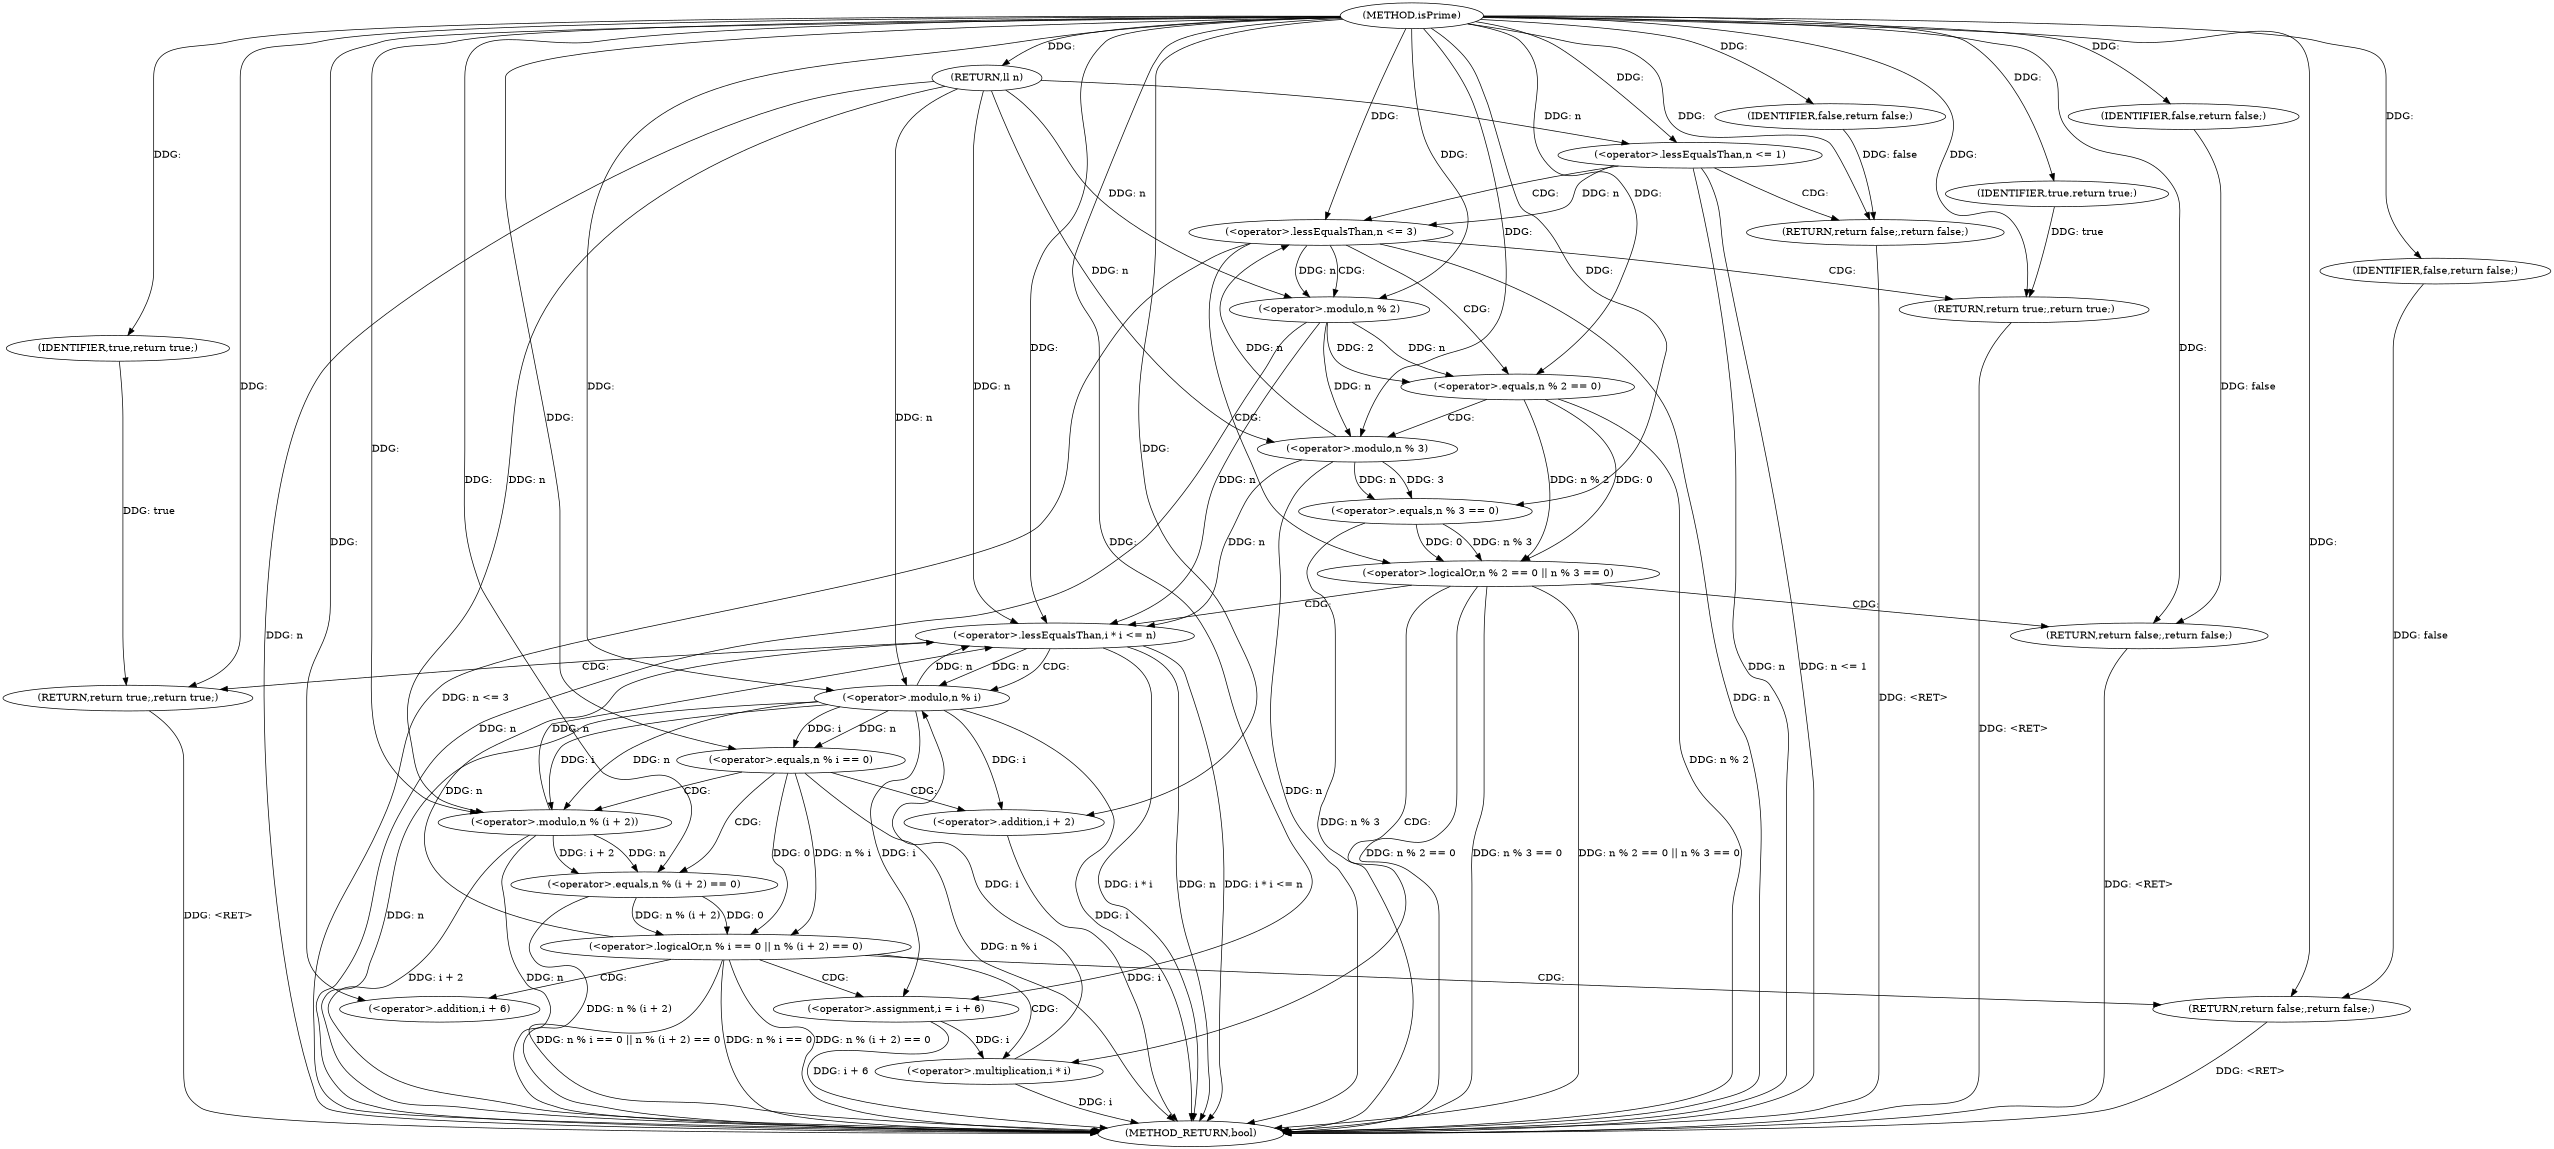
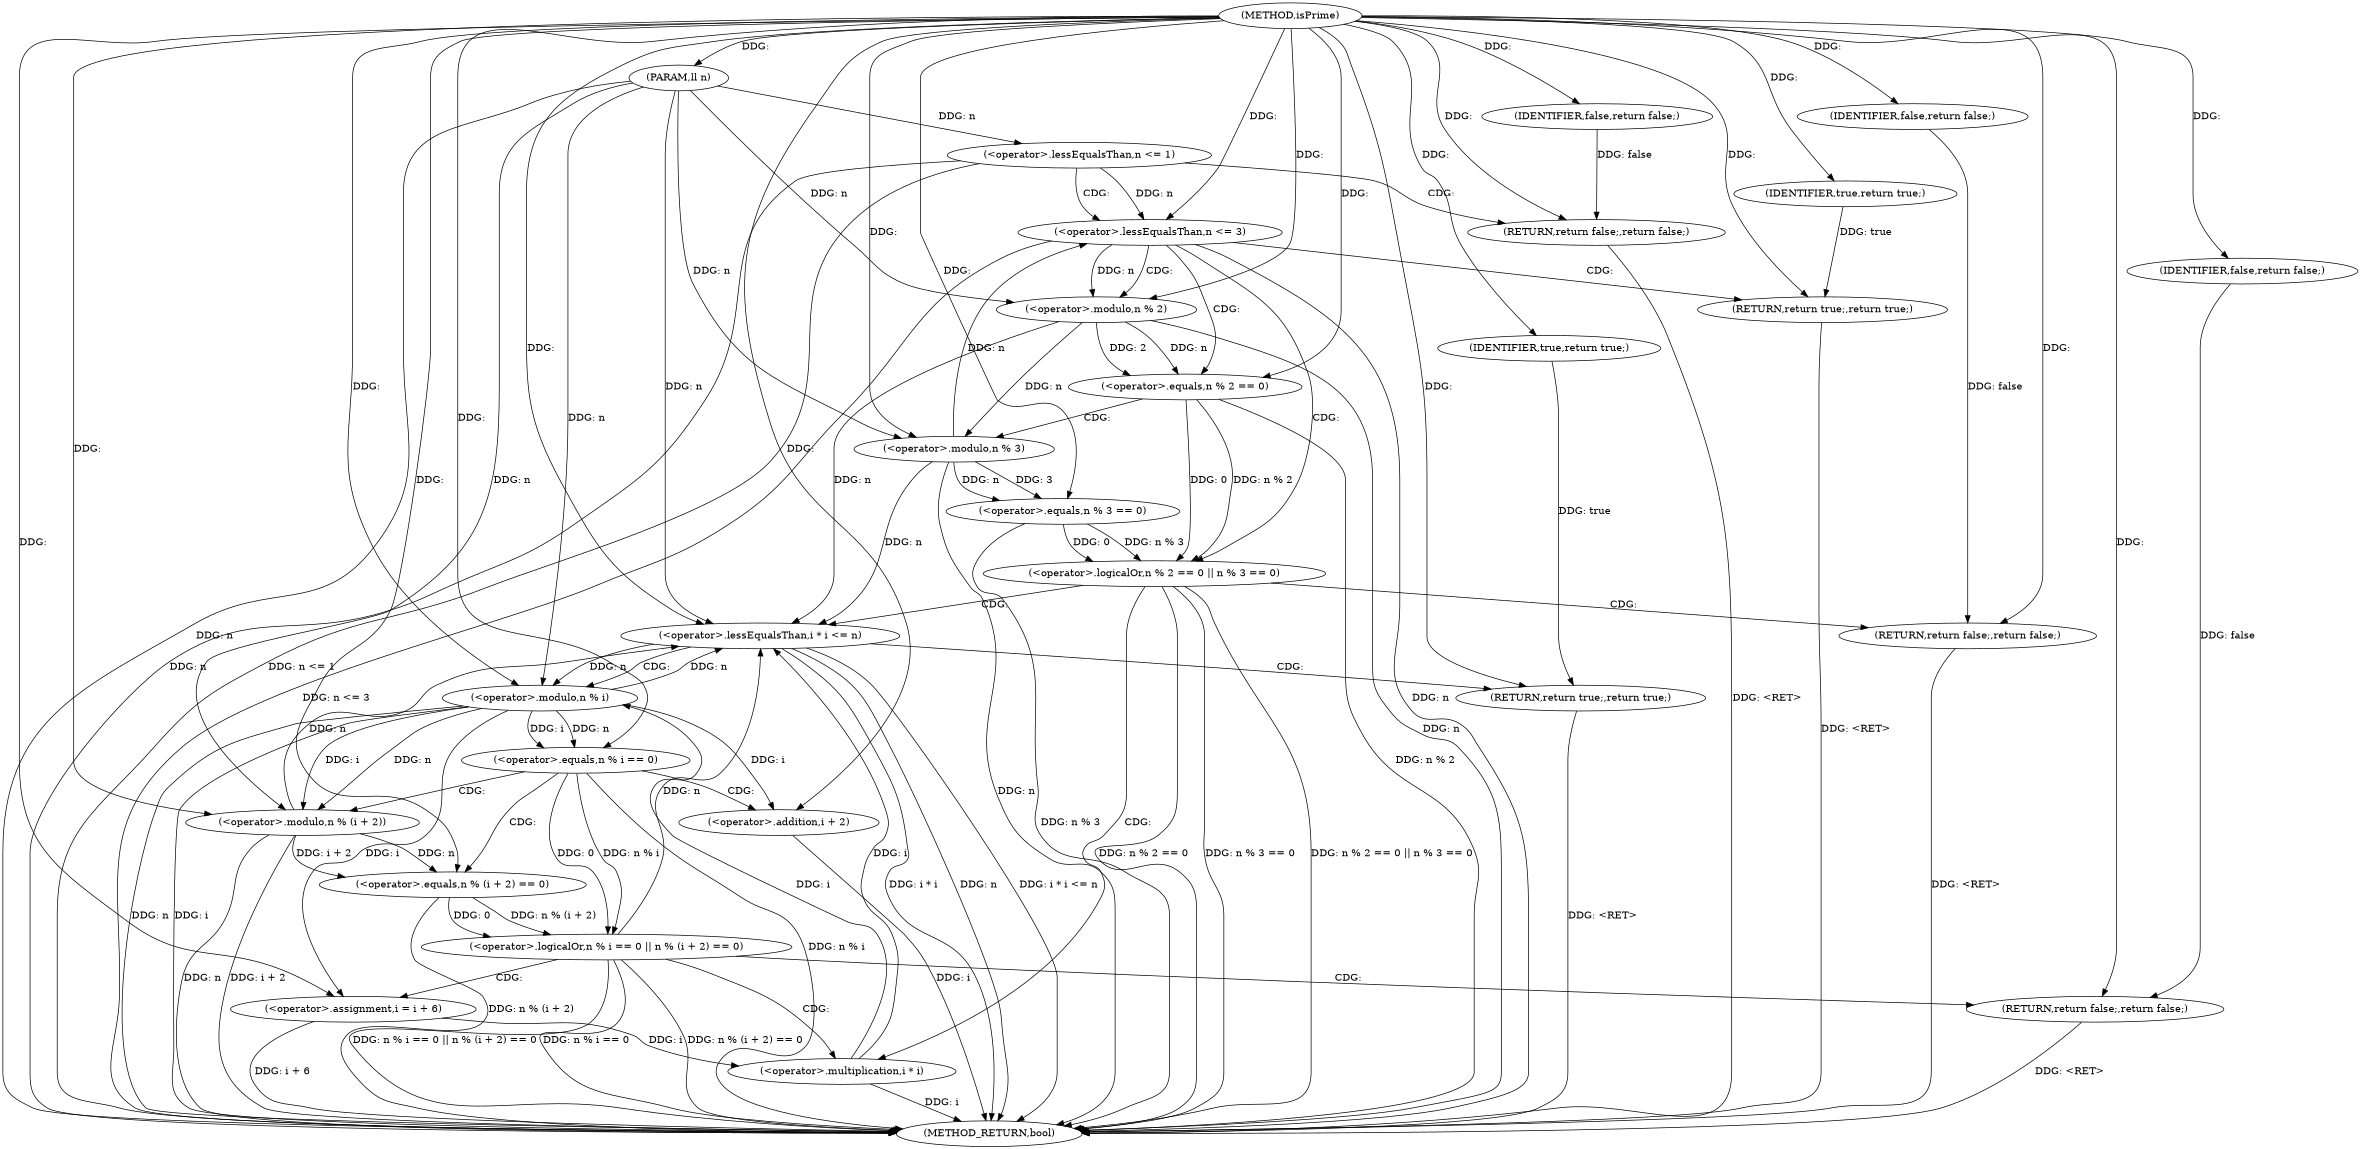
(1582, 64) -> none
(987, 78) -> (679, 78)
none -> (873, 849)
(440, 1009) -> none
